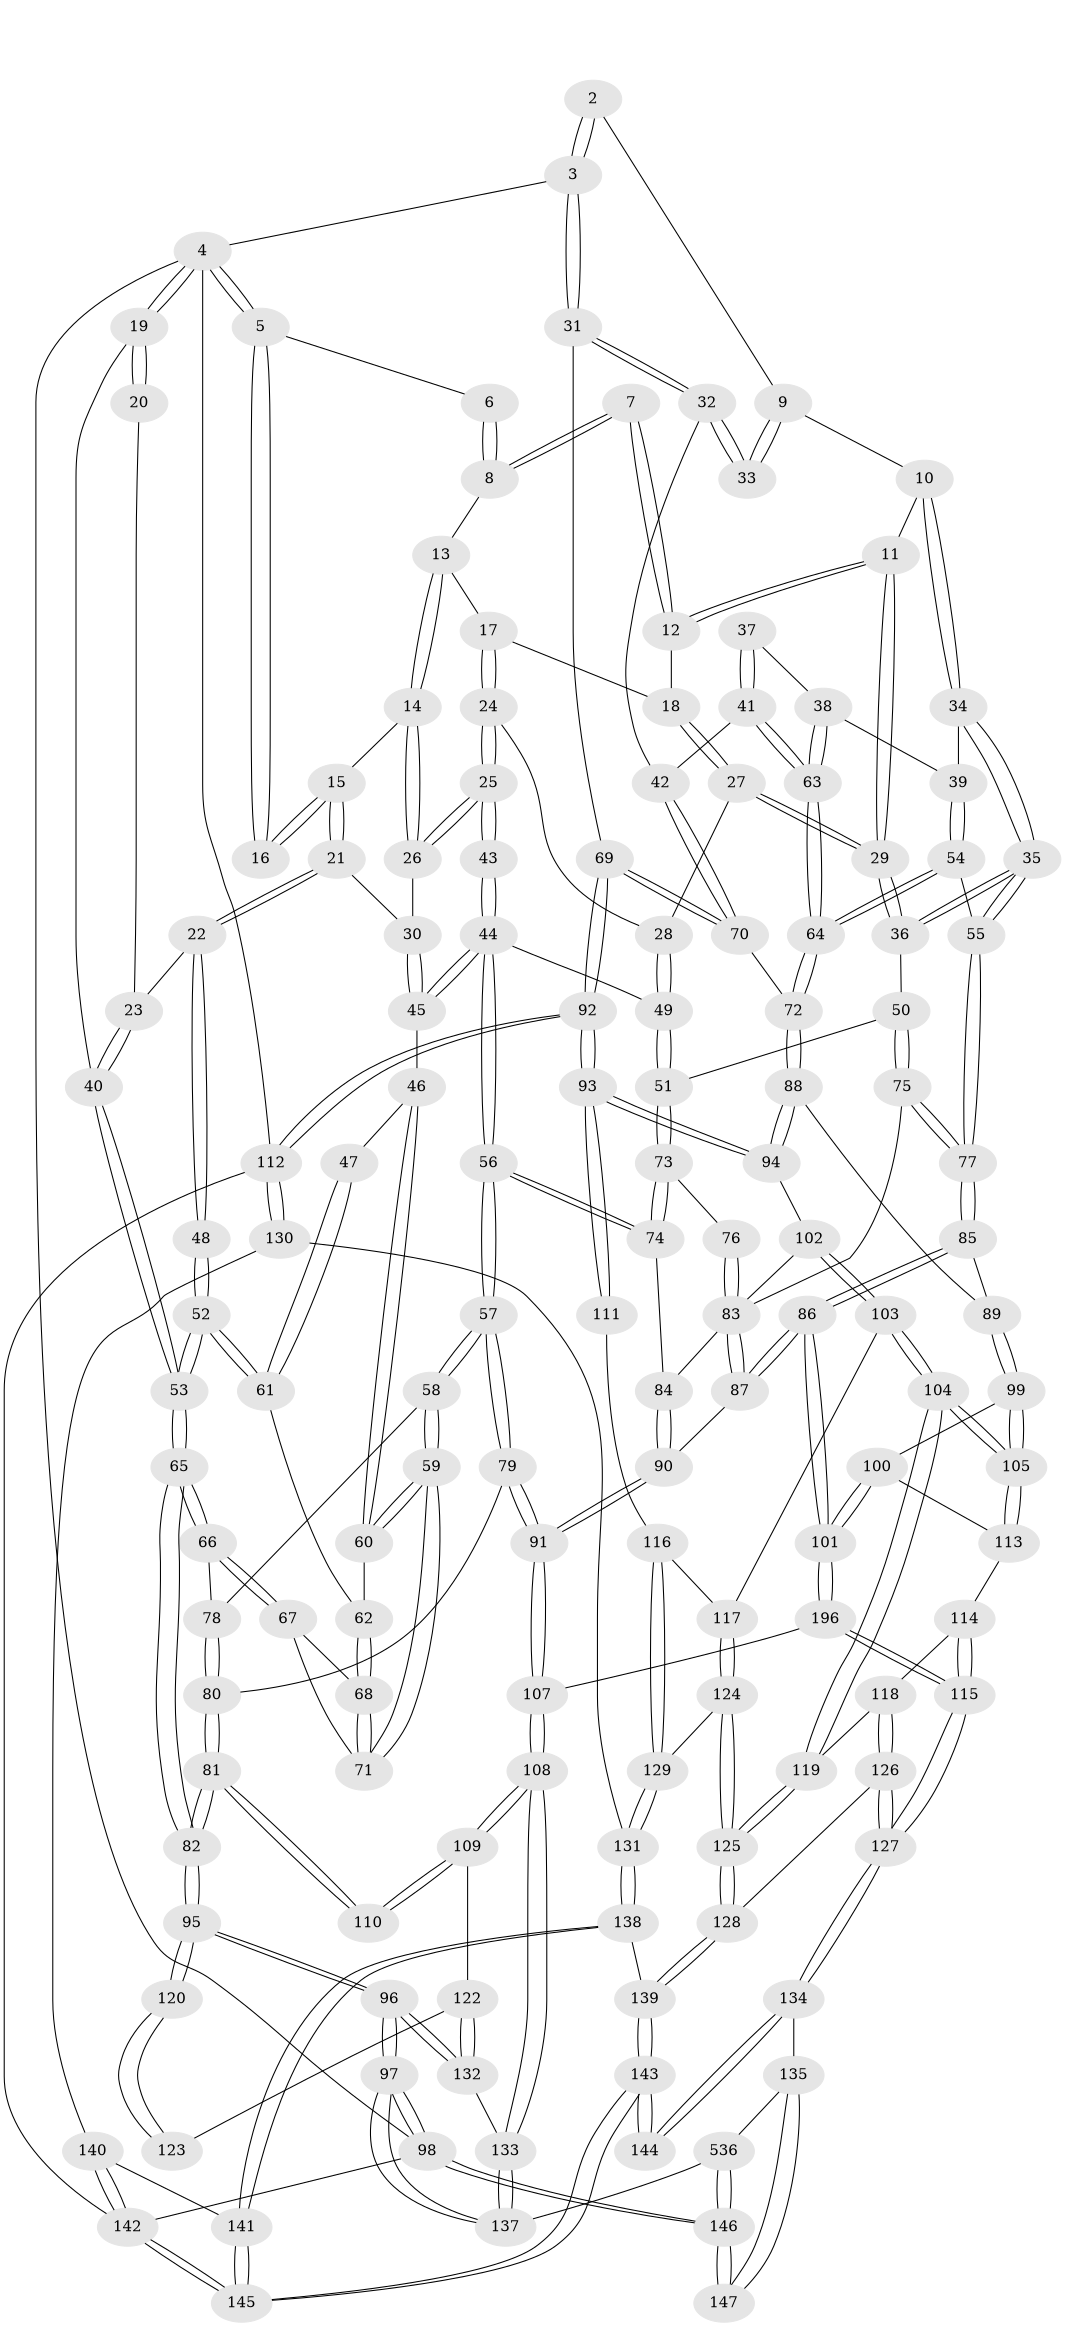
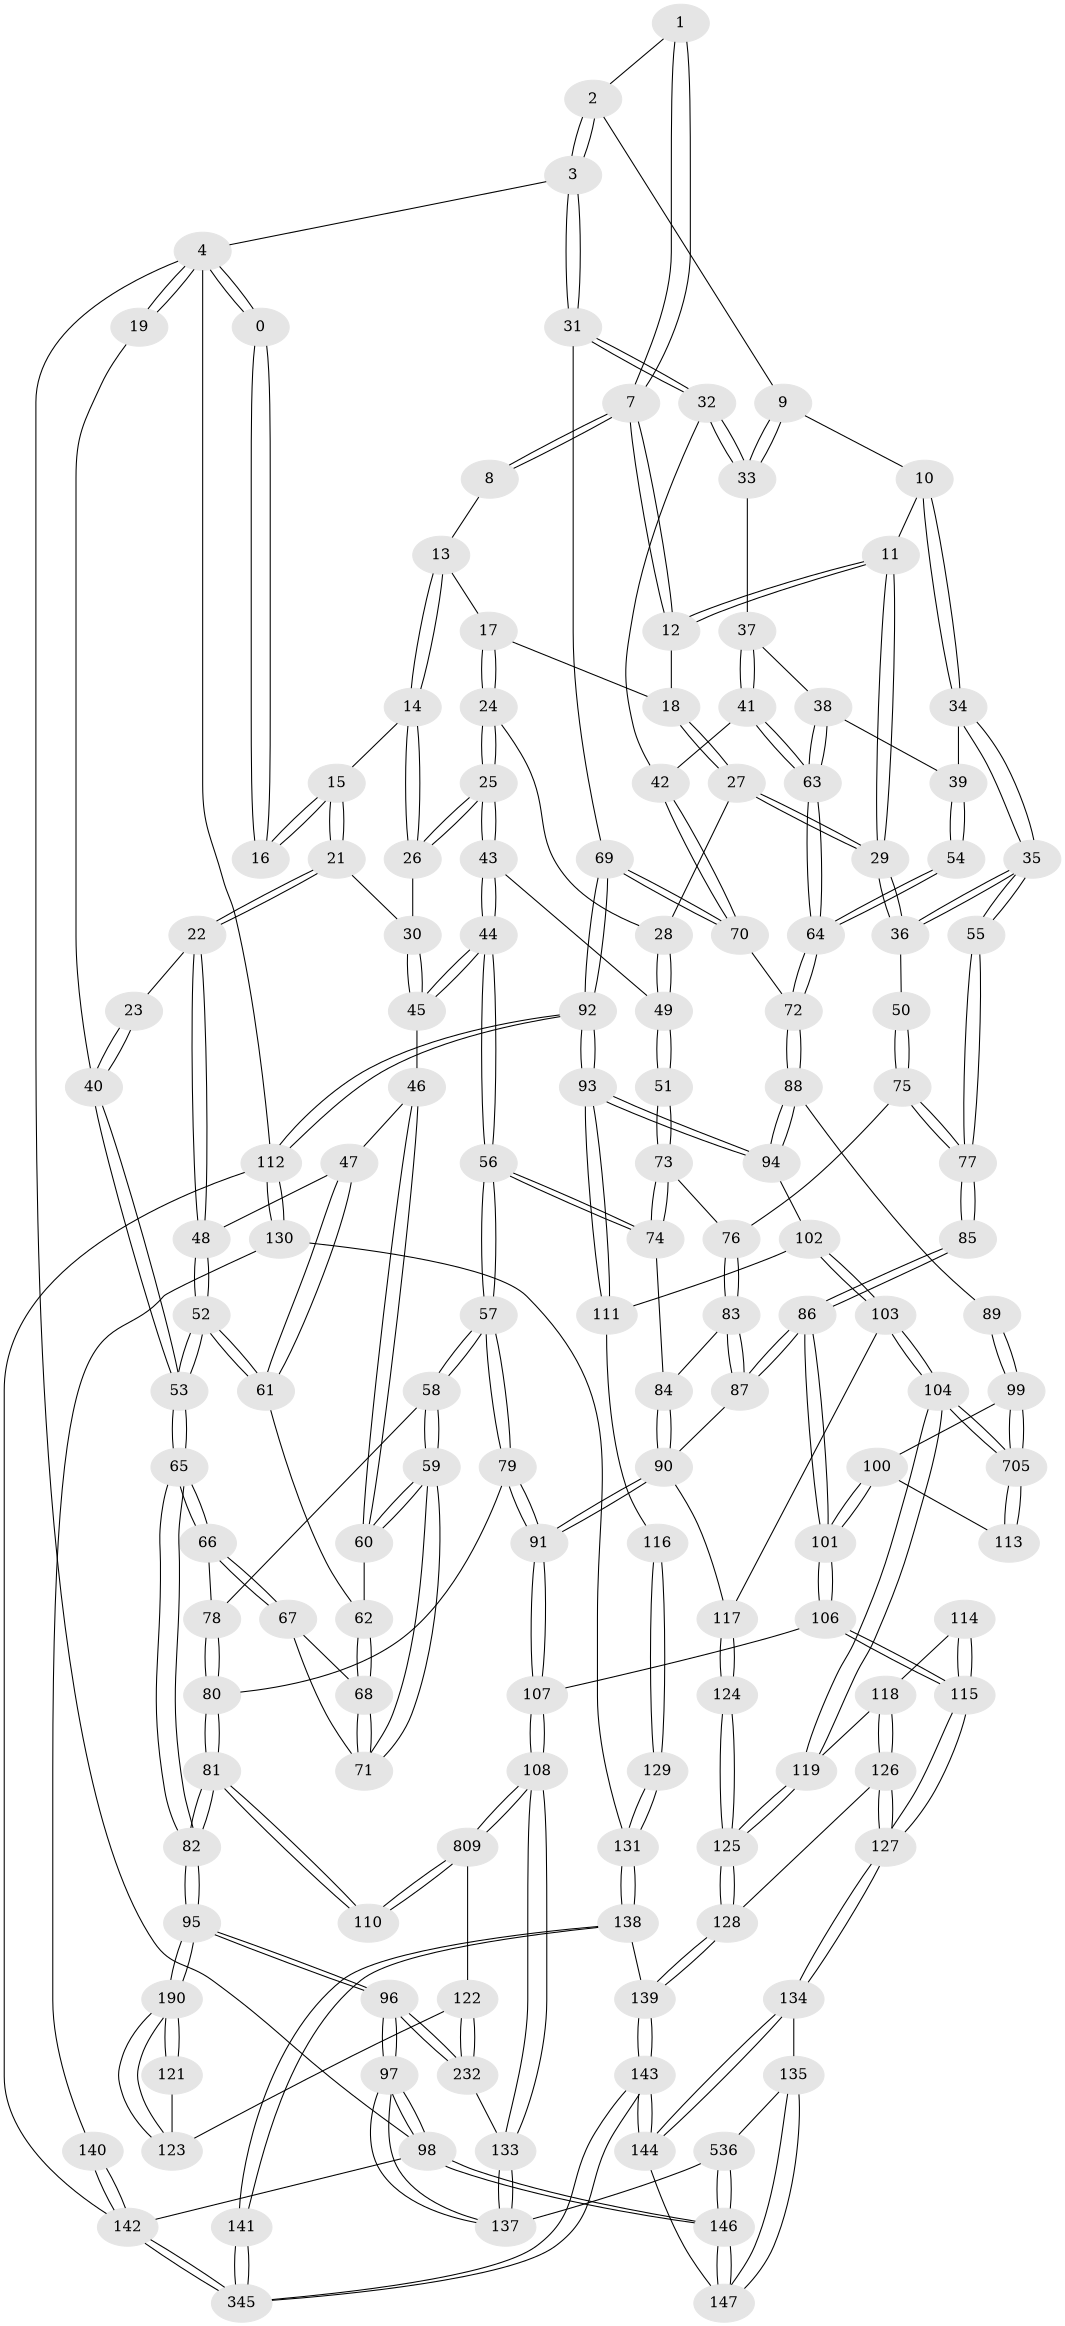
none -> (681, 23)
(261, 327) -> (261, 327)
(139, 403) -> none
(490, 403) -> none
none -> (747, 555)
(966, 897) -> none
(577, 972) -> (576, 935)
(778, 1051) -> none
none -> (276, 1201)
(866, 1235) -> (824, 1169)
(770, 1277) -> (710, 1280)
(980, 1277) -> none
(1016, 1467) -> (1016, 1467)
(692, 1581) -> (704, 1540)
(987, 1581) -> none
(825, 1619) -> (825, 1619)
(692, 1733) -> none
(468, 1847) -> (468, 1847)
(172, 1999) -> (172, 1999)
none -> (172, 2075)
(468, 2075) -> (468, 2075)
(167, 2189) -> none
none -> (676, 2231)
(242, 2303) -> (242, 2303)
